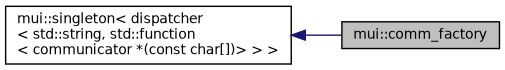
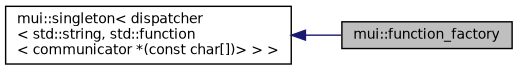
(421, 35) -> (427, 35)
